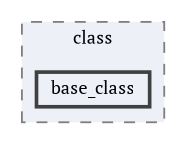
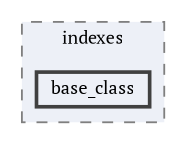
(93, 39) -> (93, 39)
